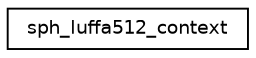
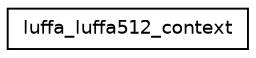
(128, 29) -> (128, 29)
